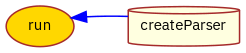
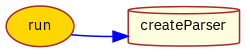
(107, 16) -> (92, 36)
